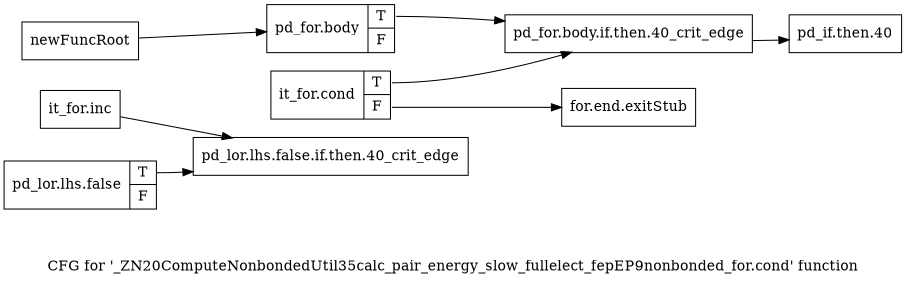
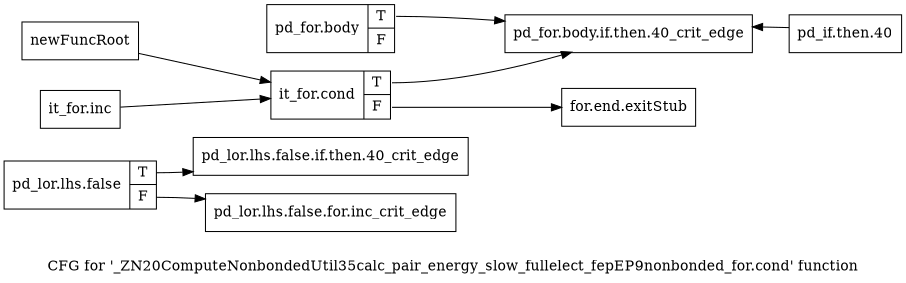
(197, 35) -> (199, 67)
(766, 40) -> (776, 27)
(171, 126) -> (190, 103)
none -> (331, 213)
